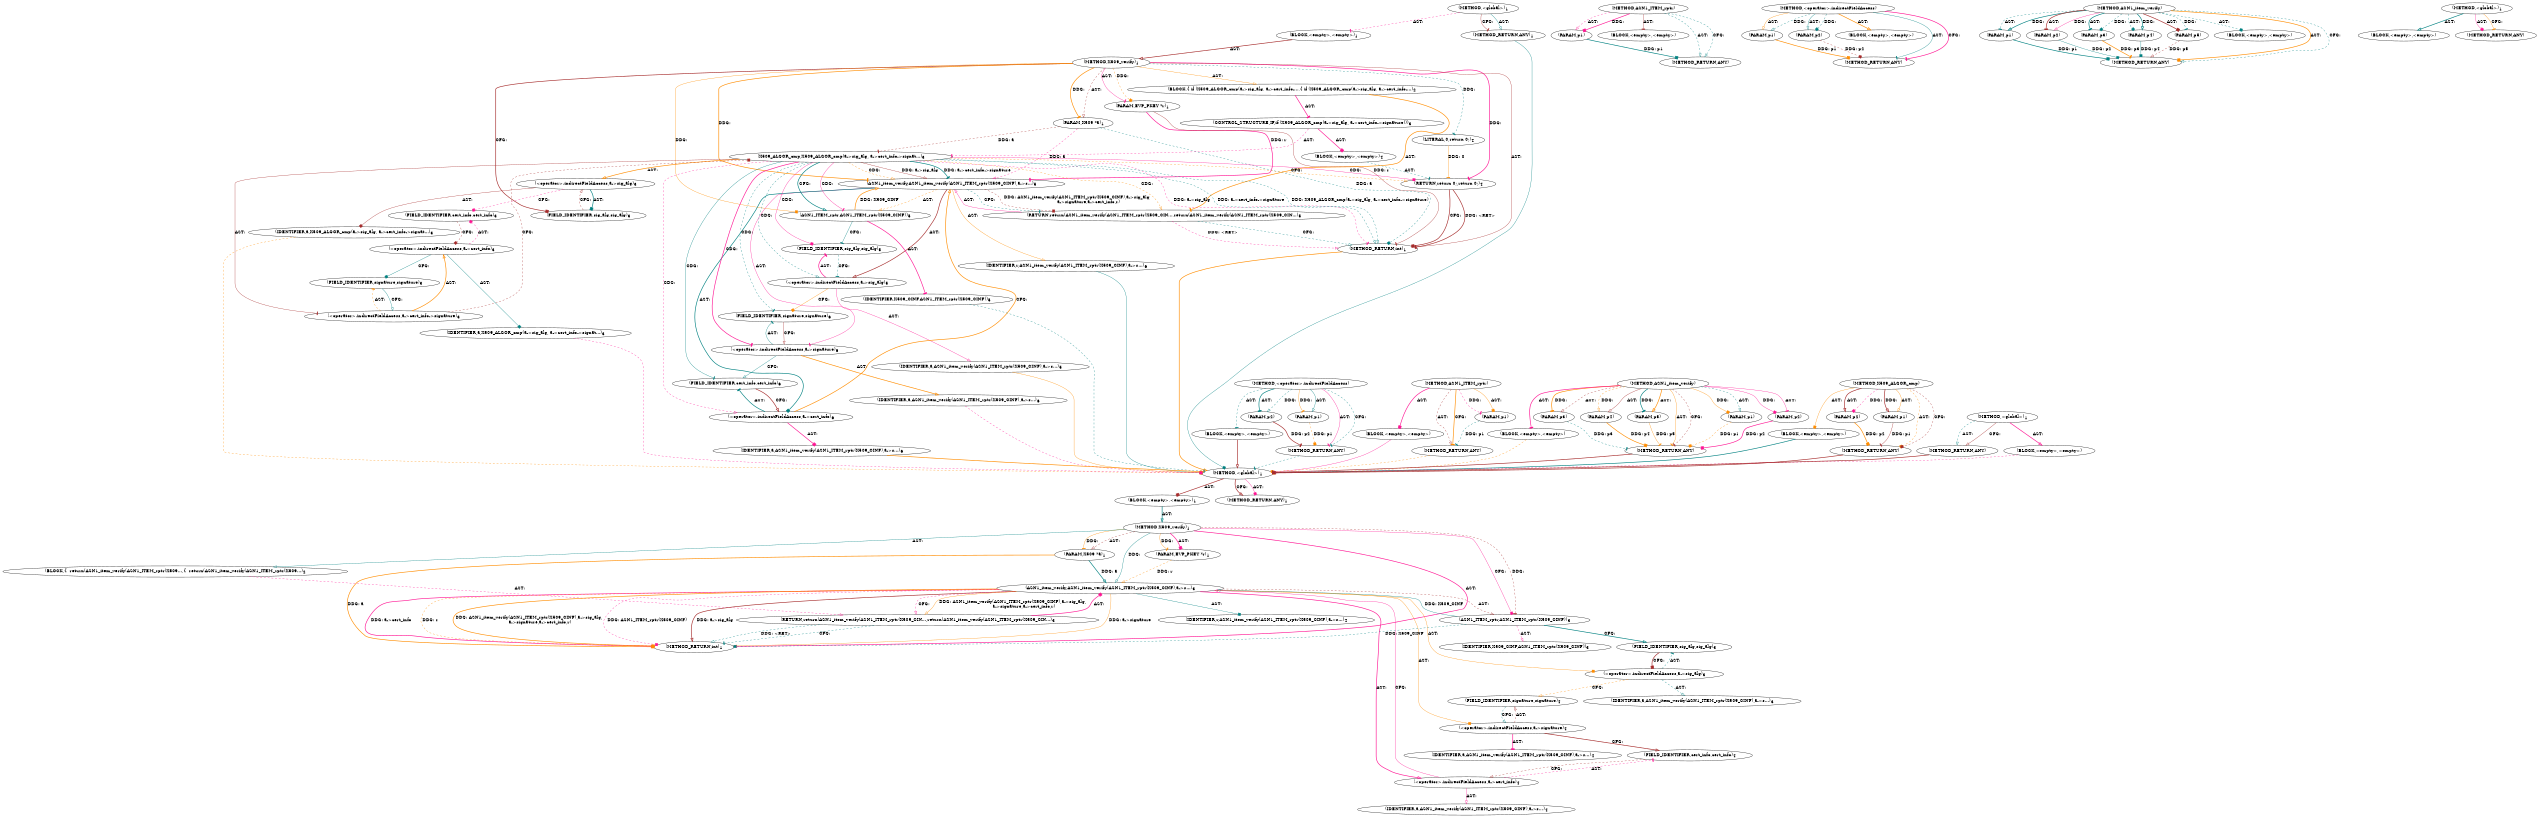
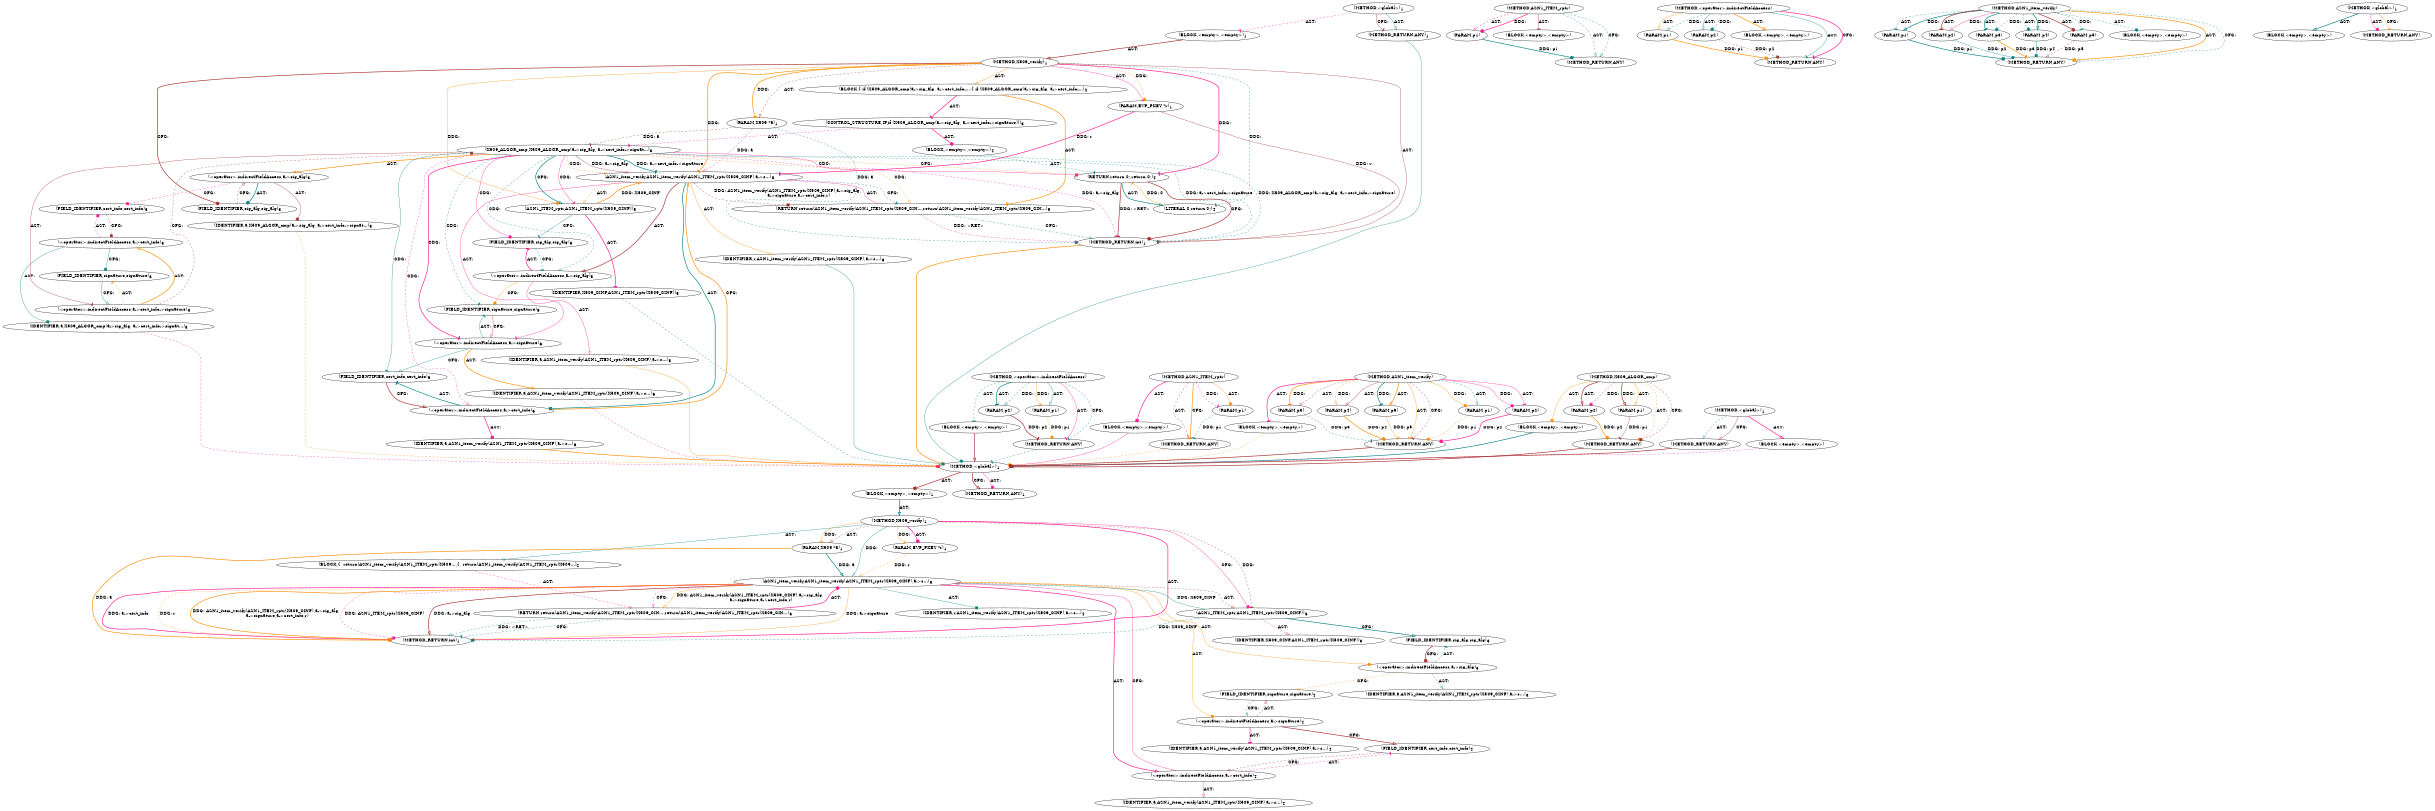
none -> (1135, 201)
